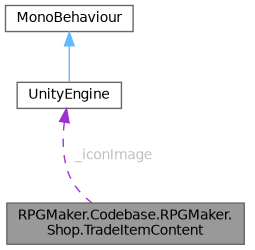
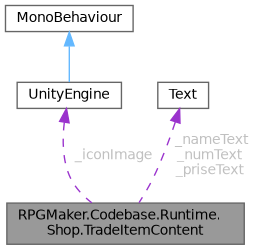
none -> (183, 95)
(126, 224) -> (126, 224)
